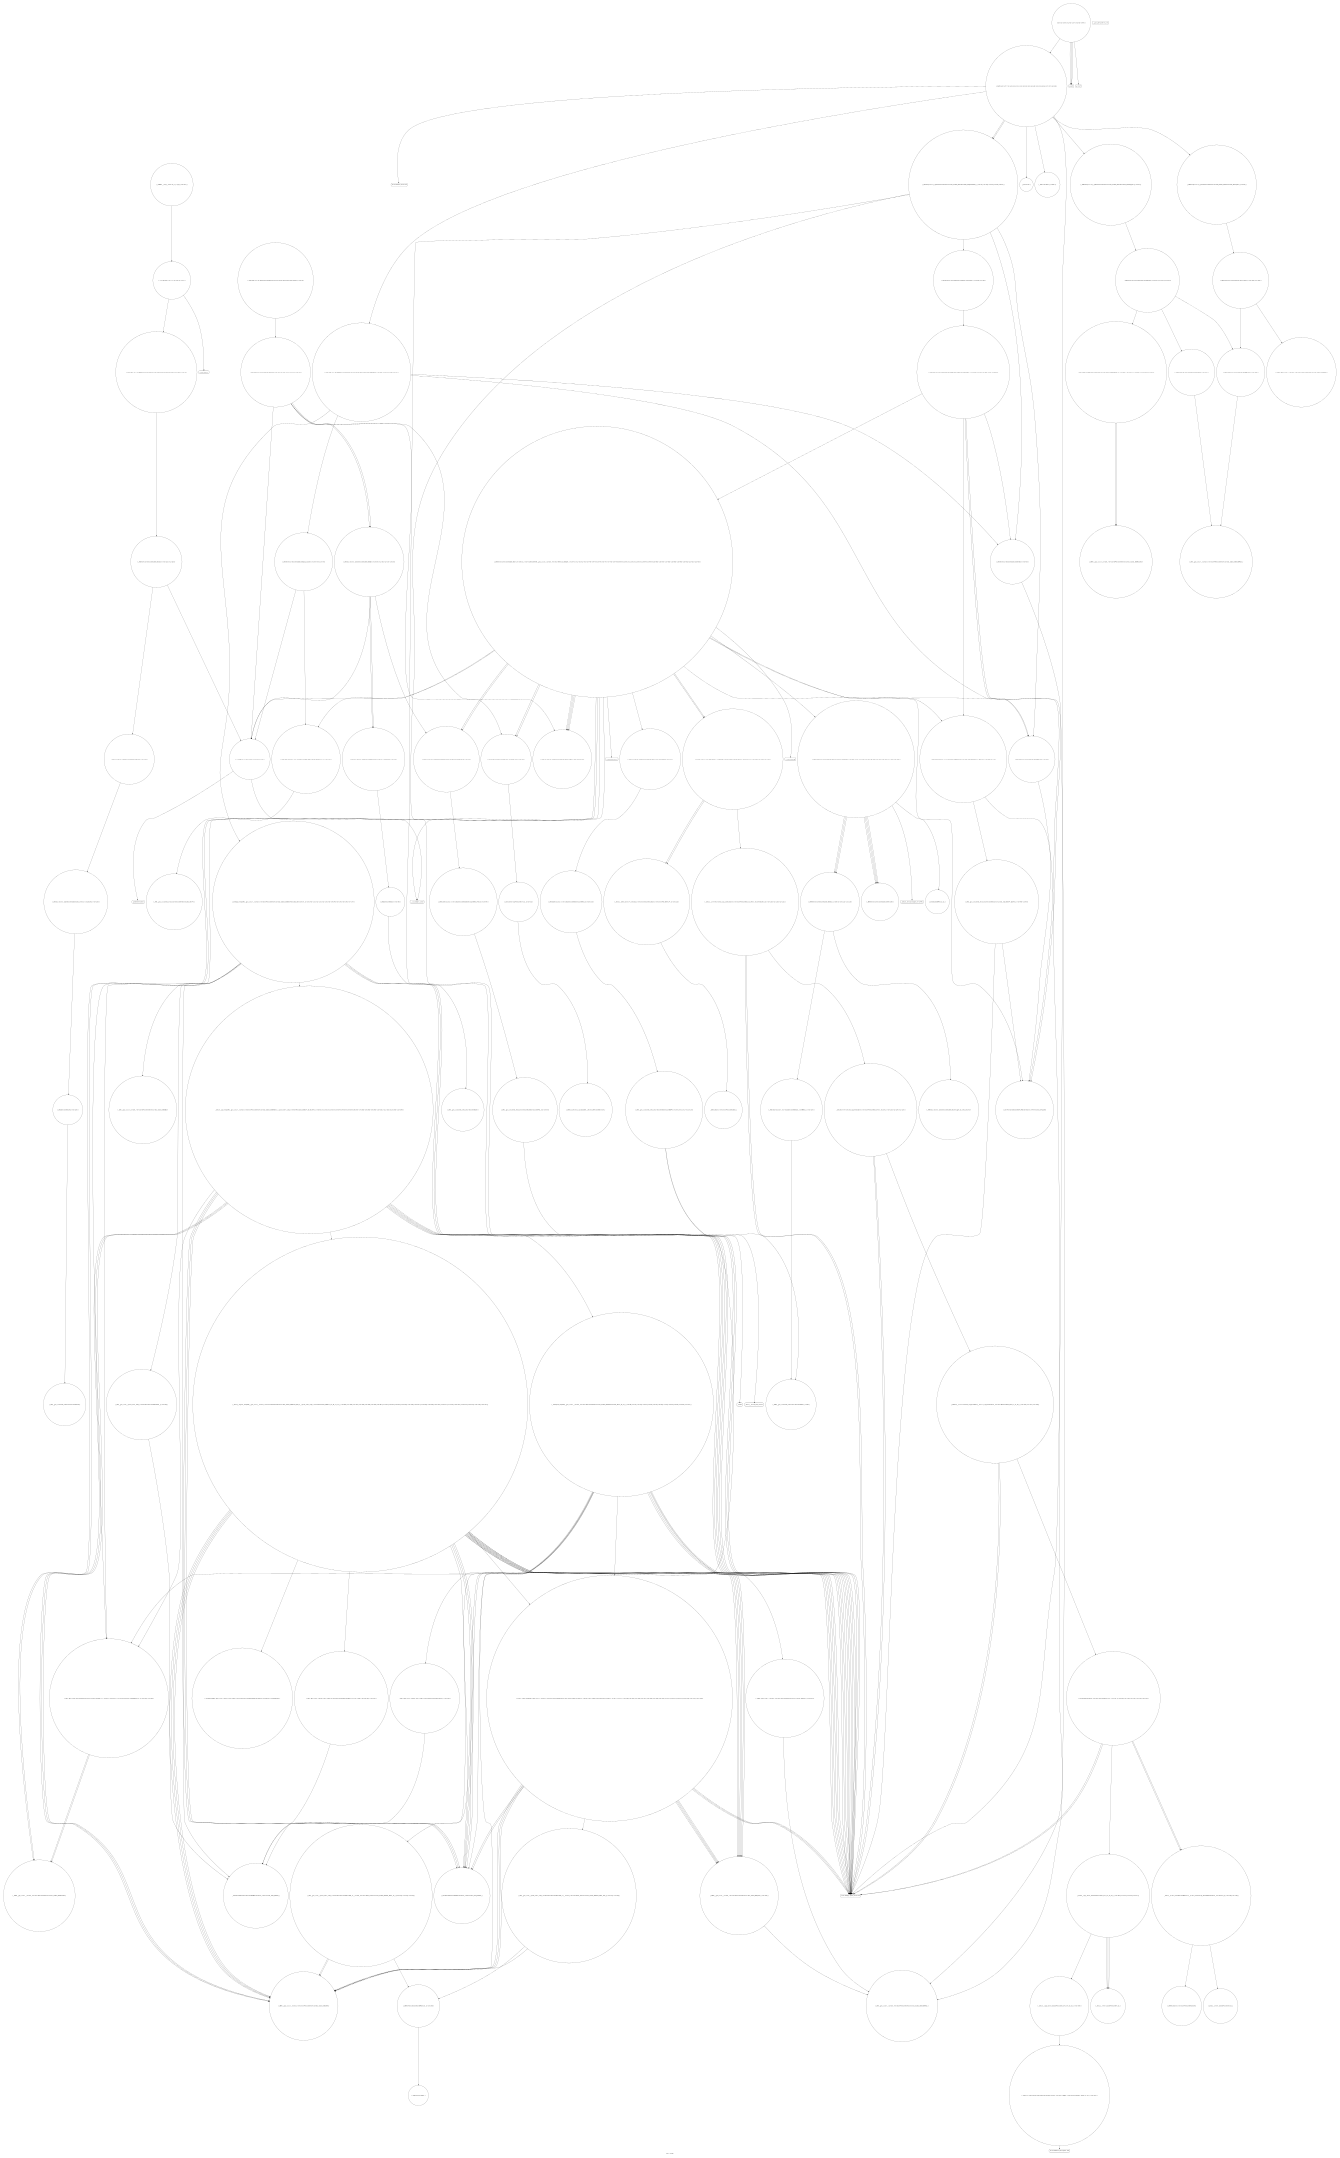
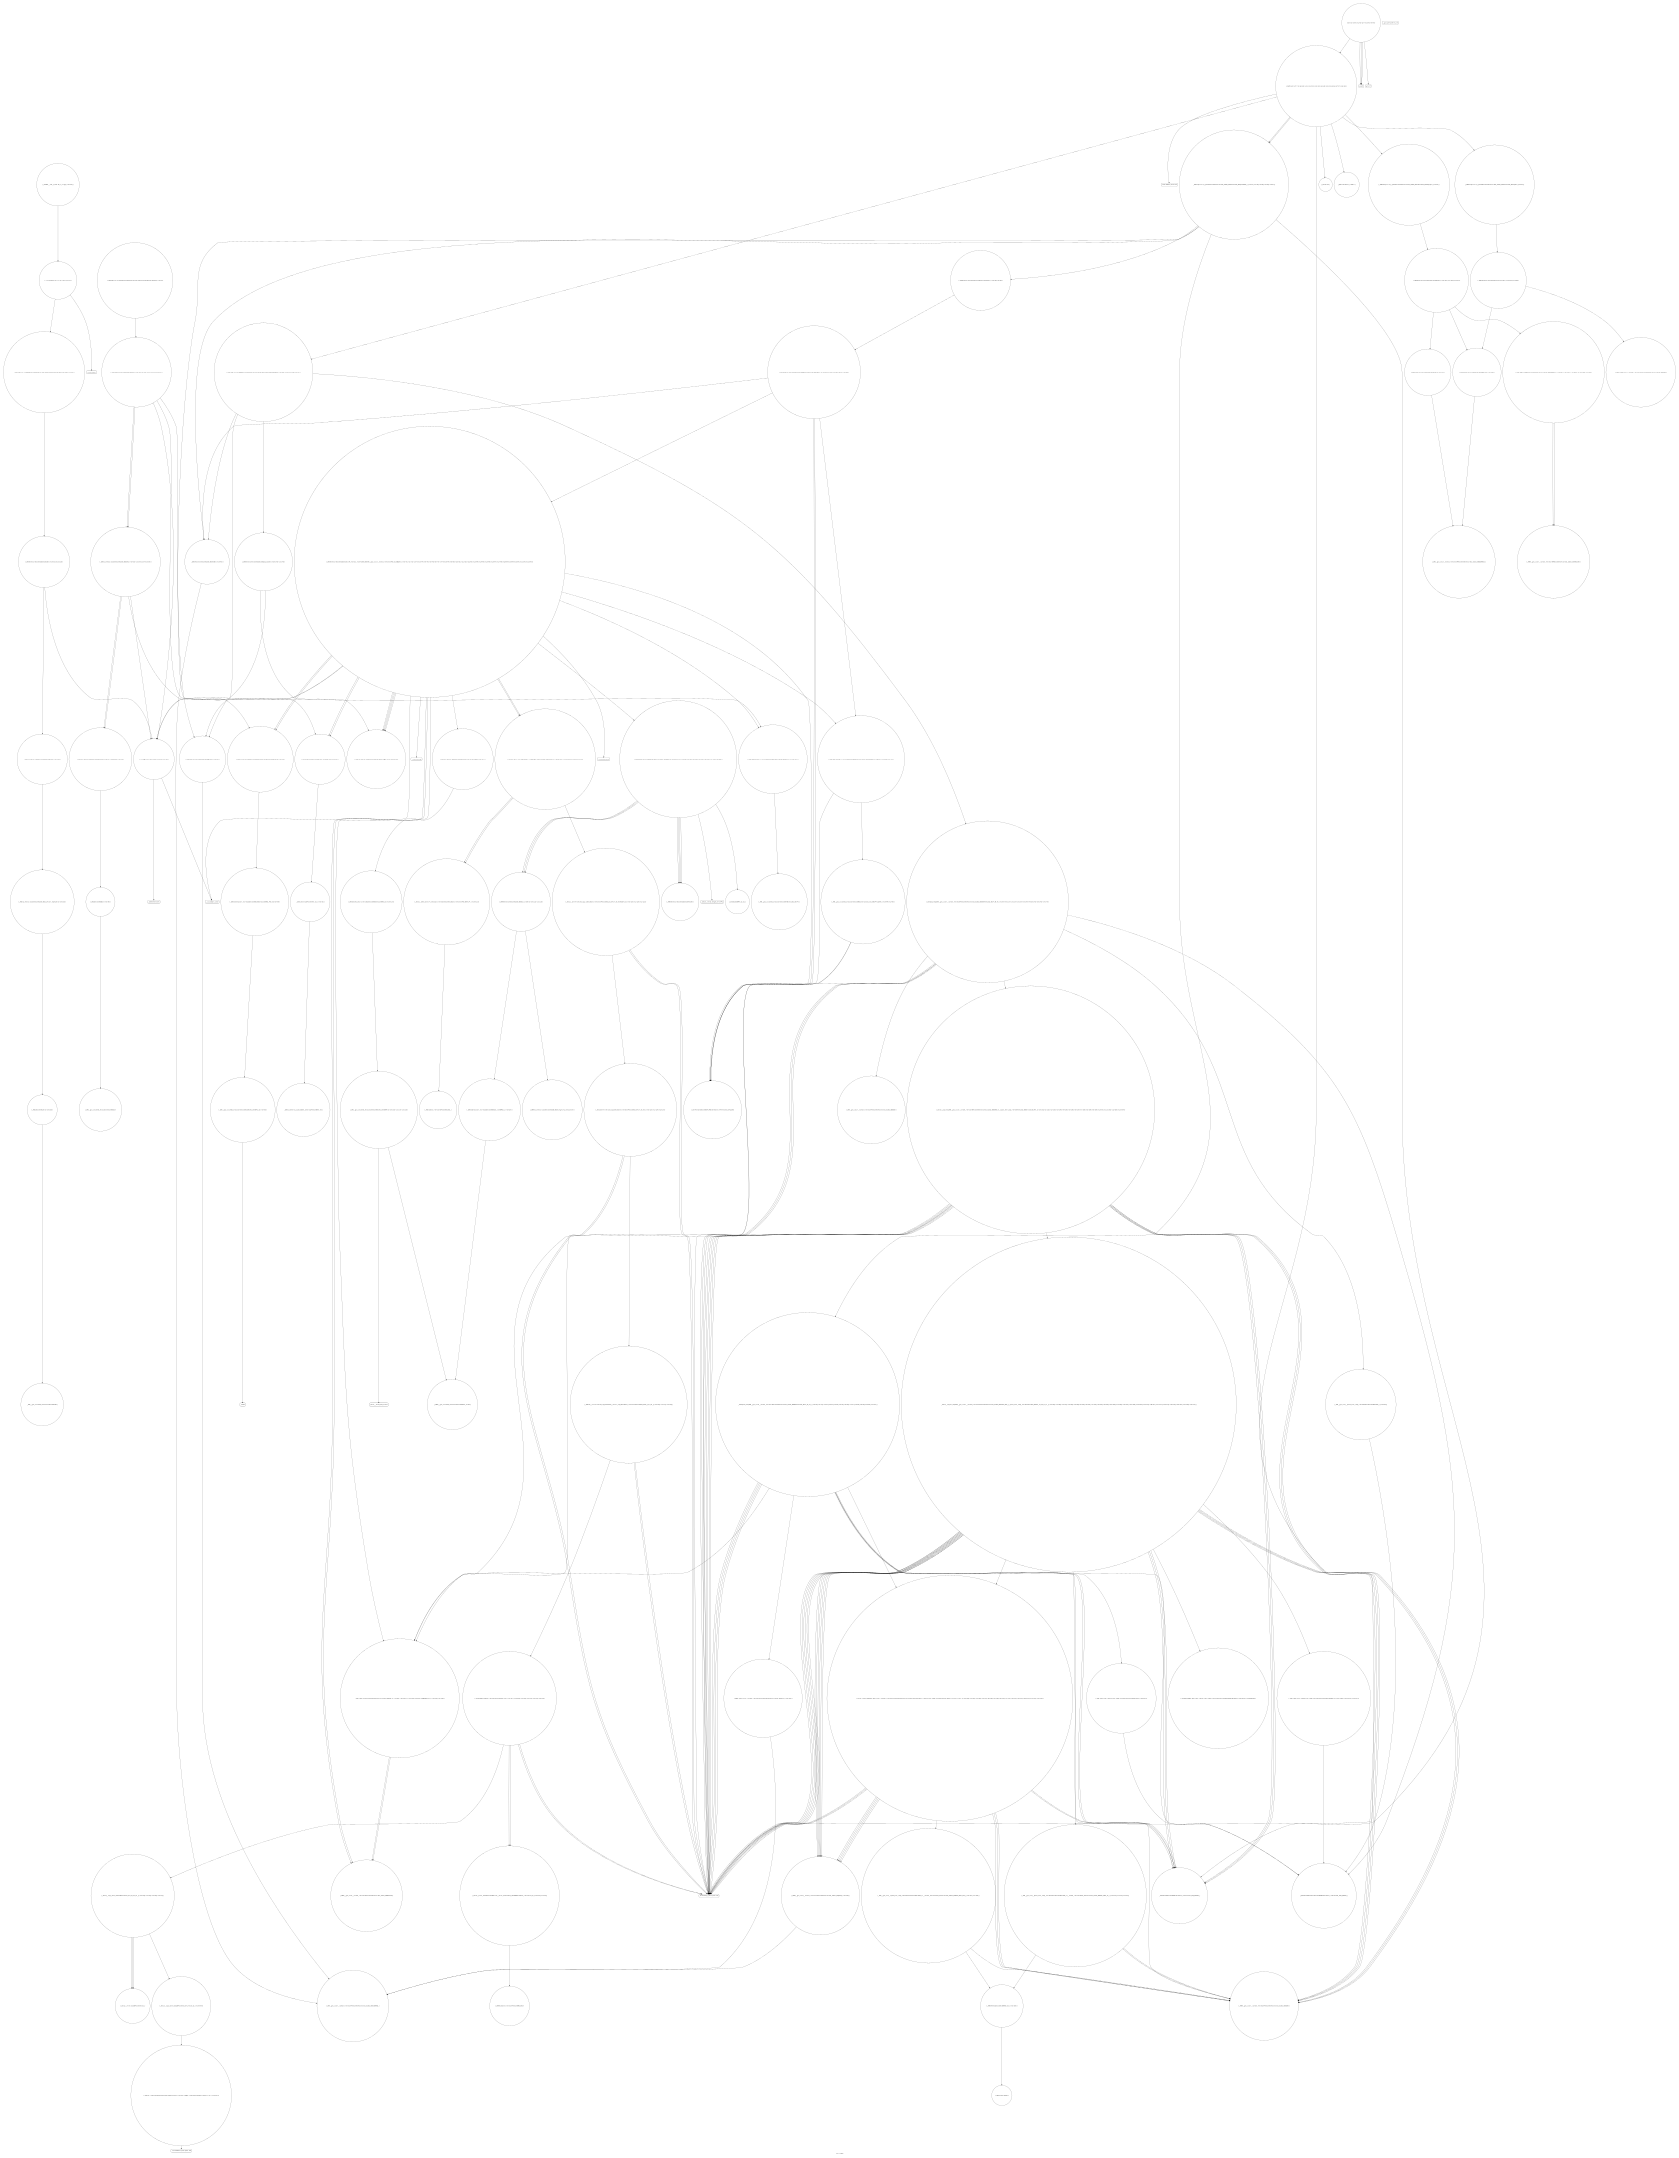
(1221, 2006) -> none
